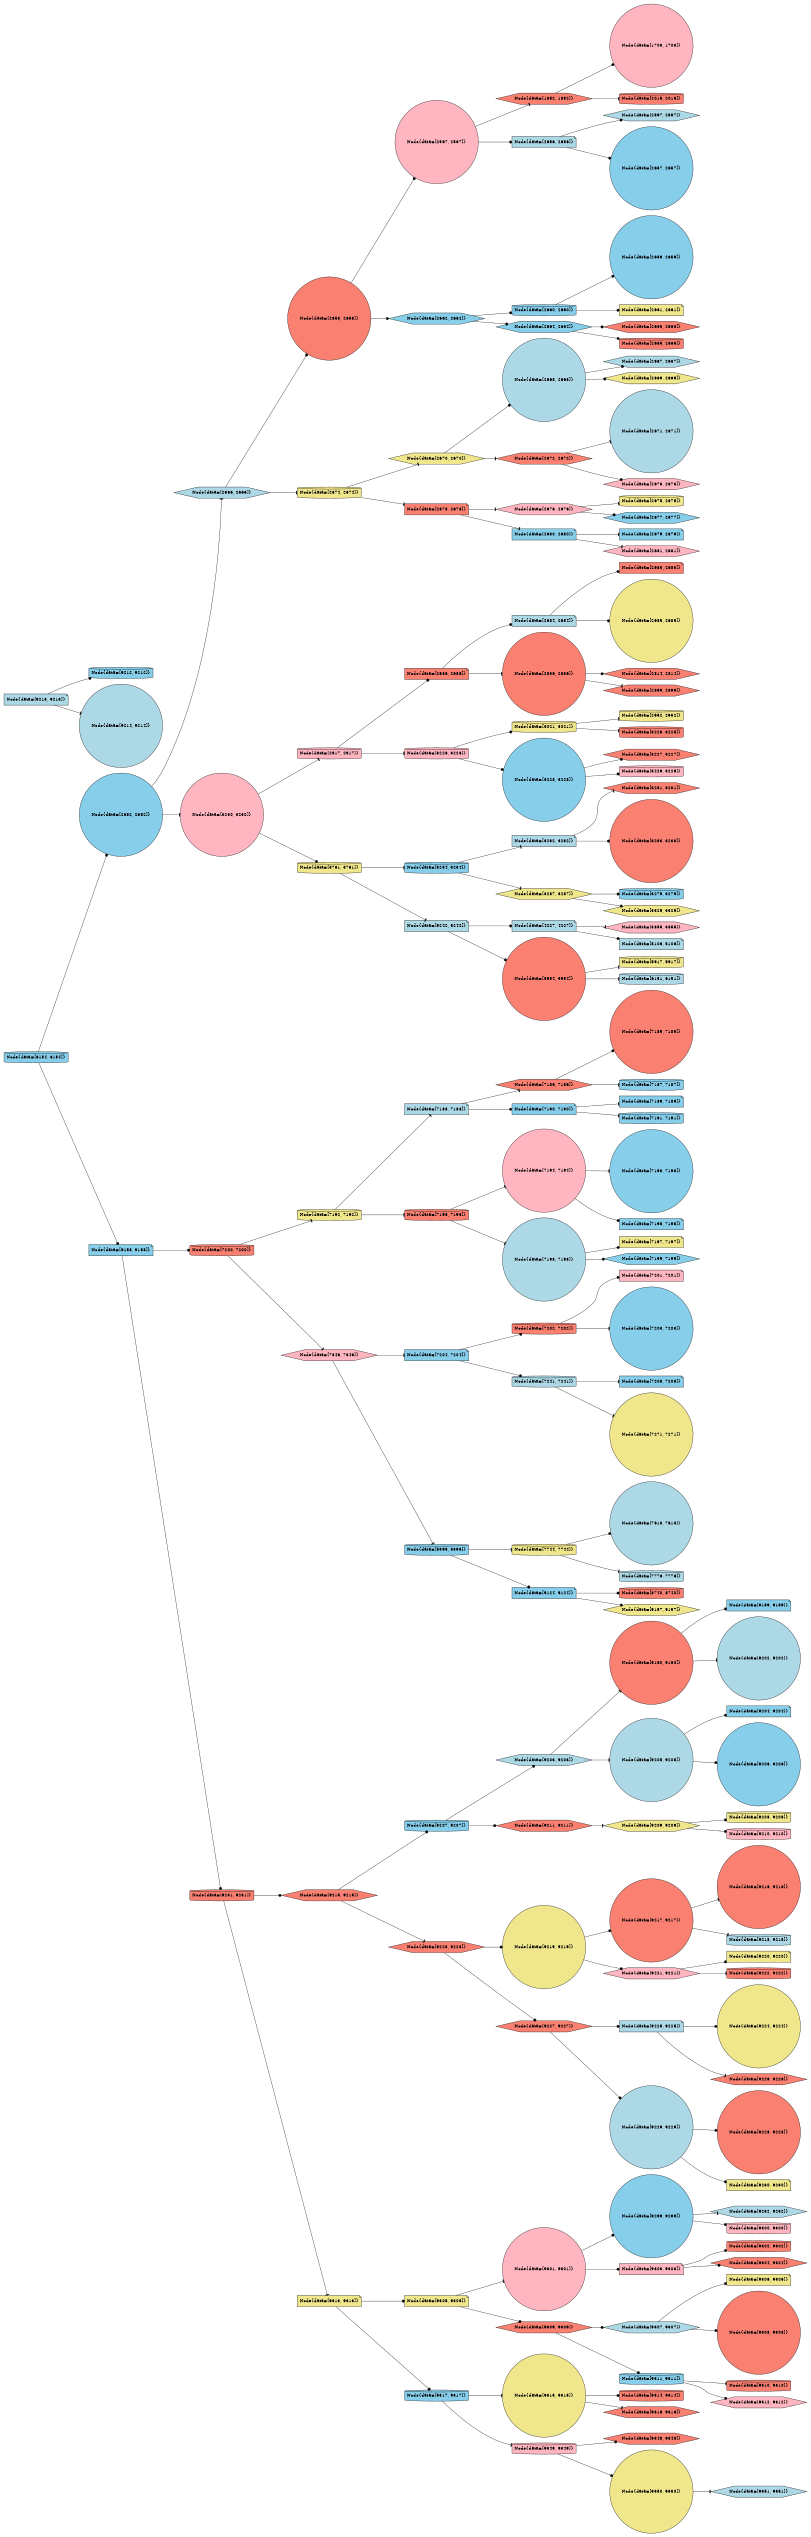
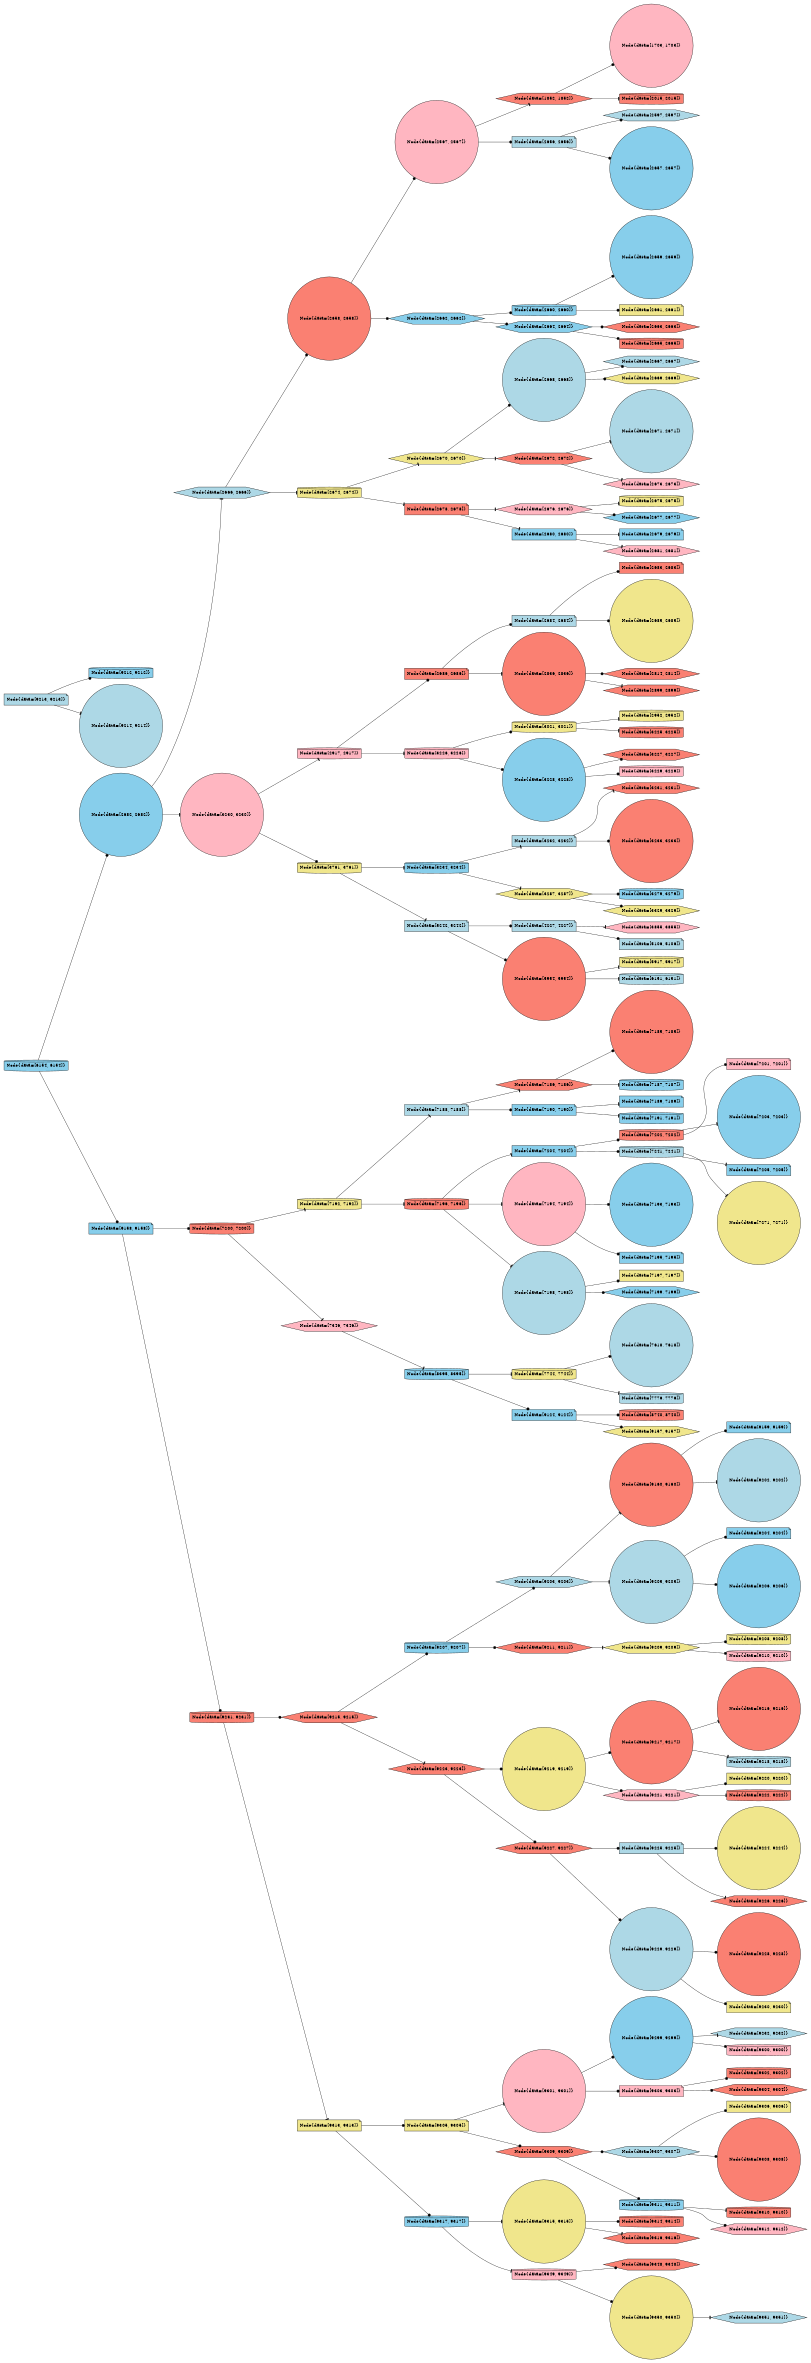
(590, 473) -> (591, 473)
(597, 1171) -> (596, 1204)
(390, 1355) -> (474, 1172)
